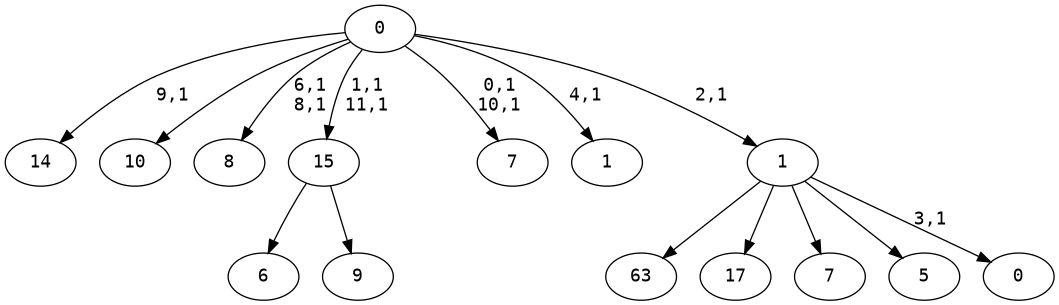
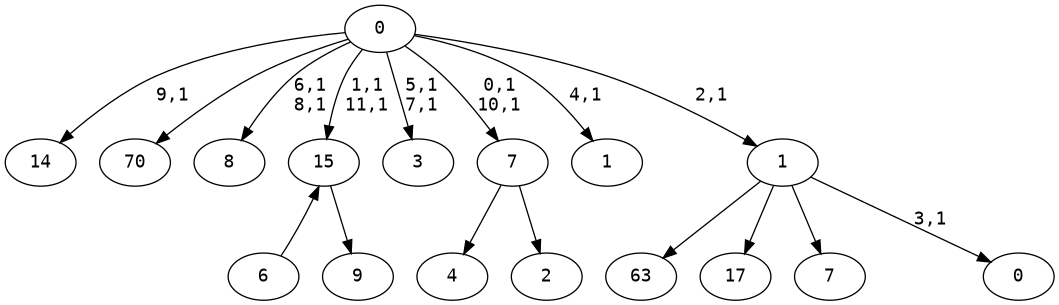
(135, 163) -> (135, 163)
none -> (418, 163)
(289, 212) -> (298, 228)
none -> (452, 277)
none -> (547, 277)
(924, 277) -> none
